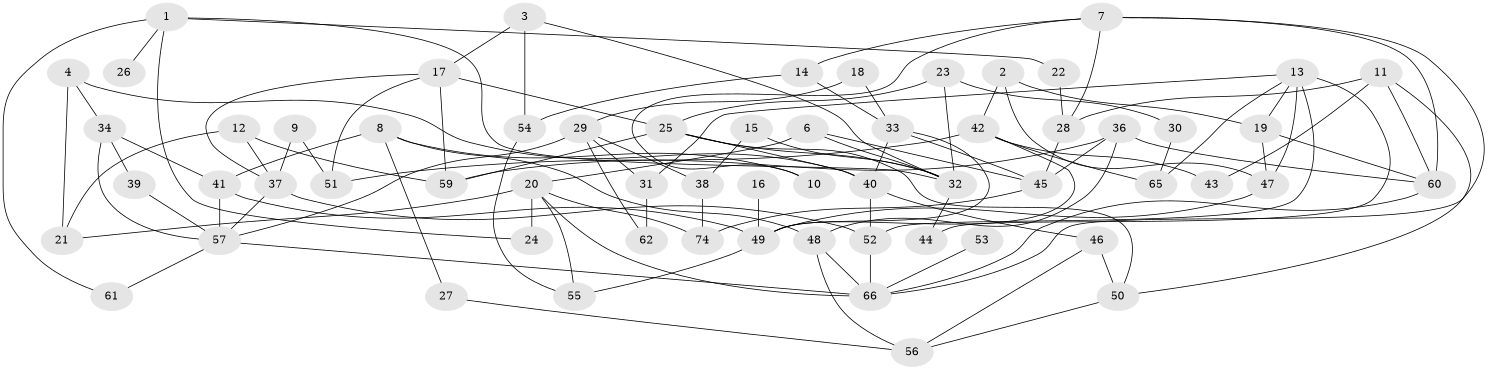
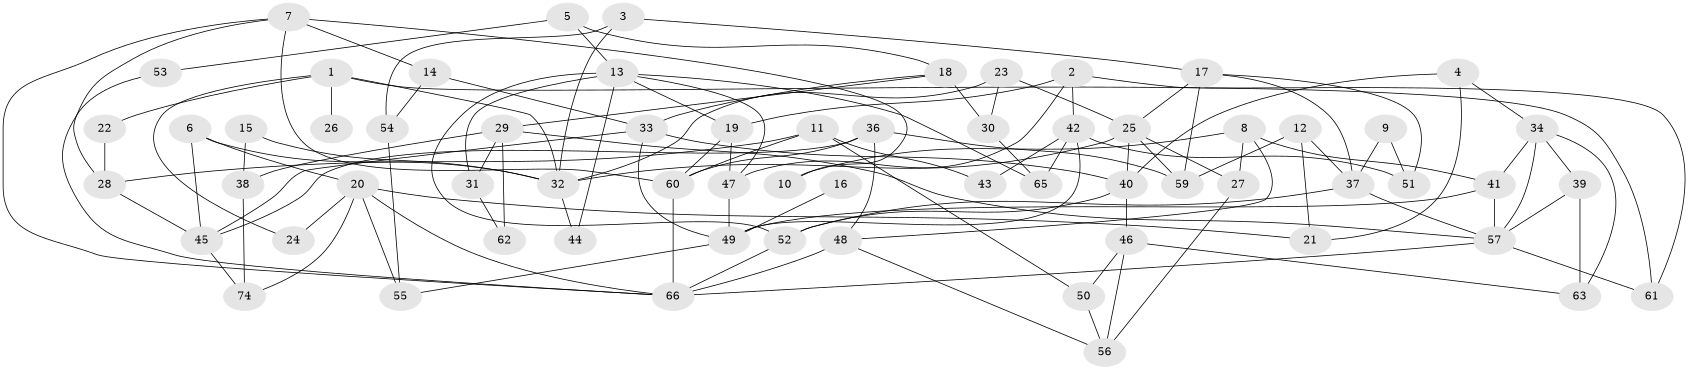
none -> (568, 17)
none -> (1468, 89)
none -> (968, 102)
(929, 199) -> (1173, 151)
none -> (1580, 297)
